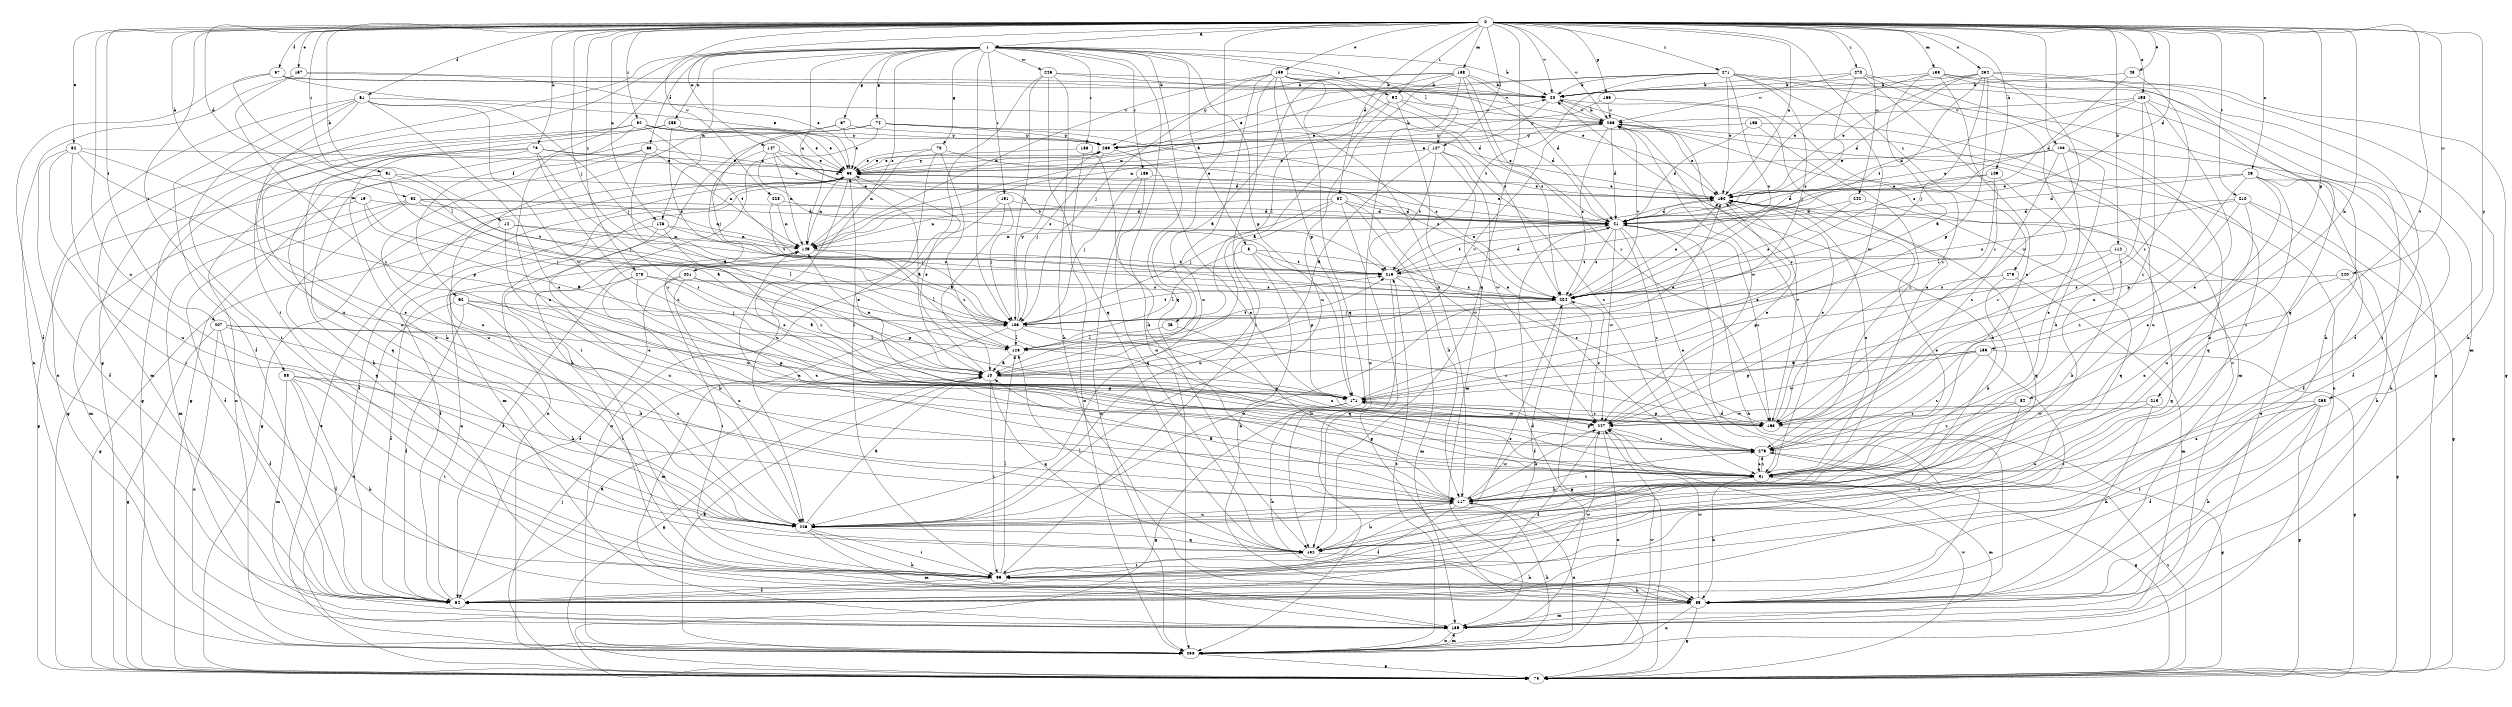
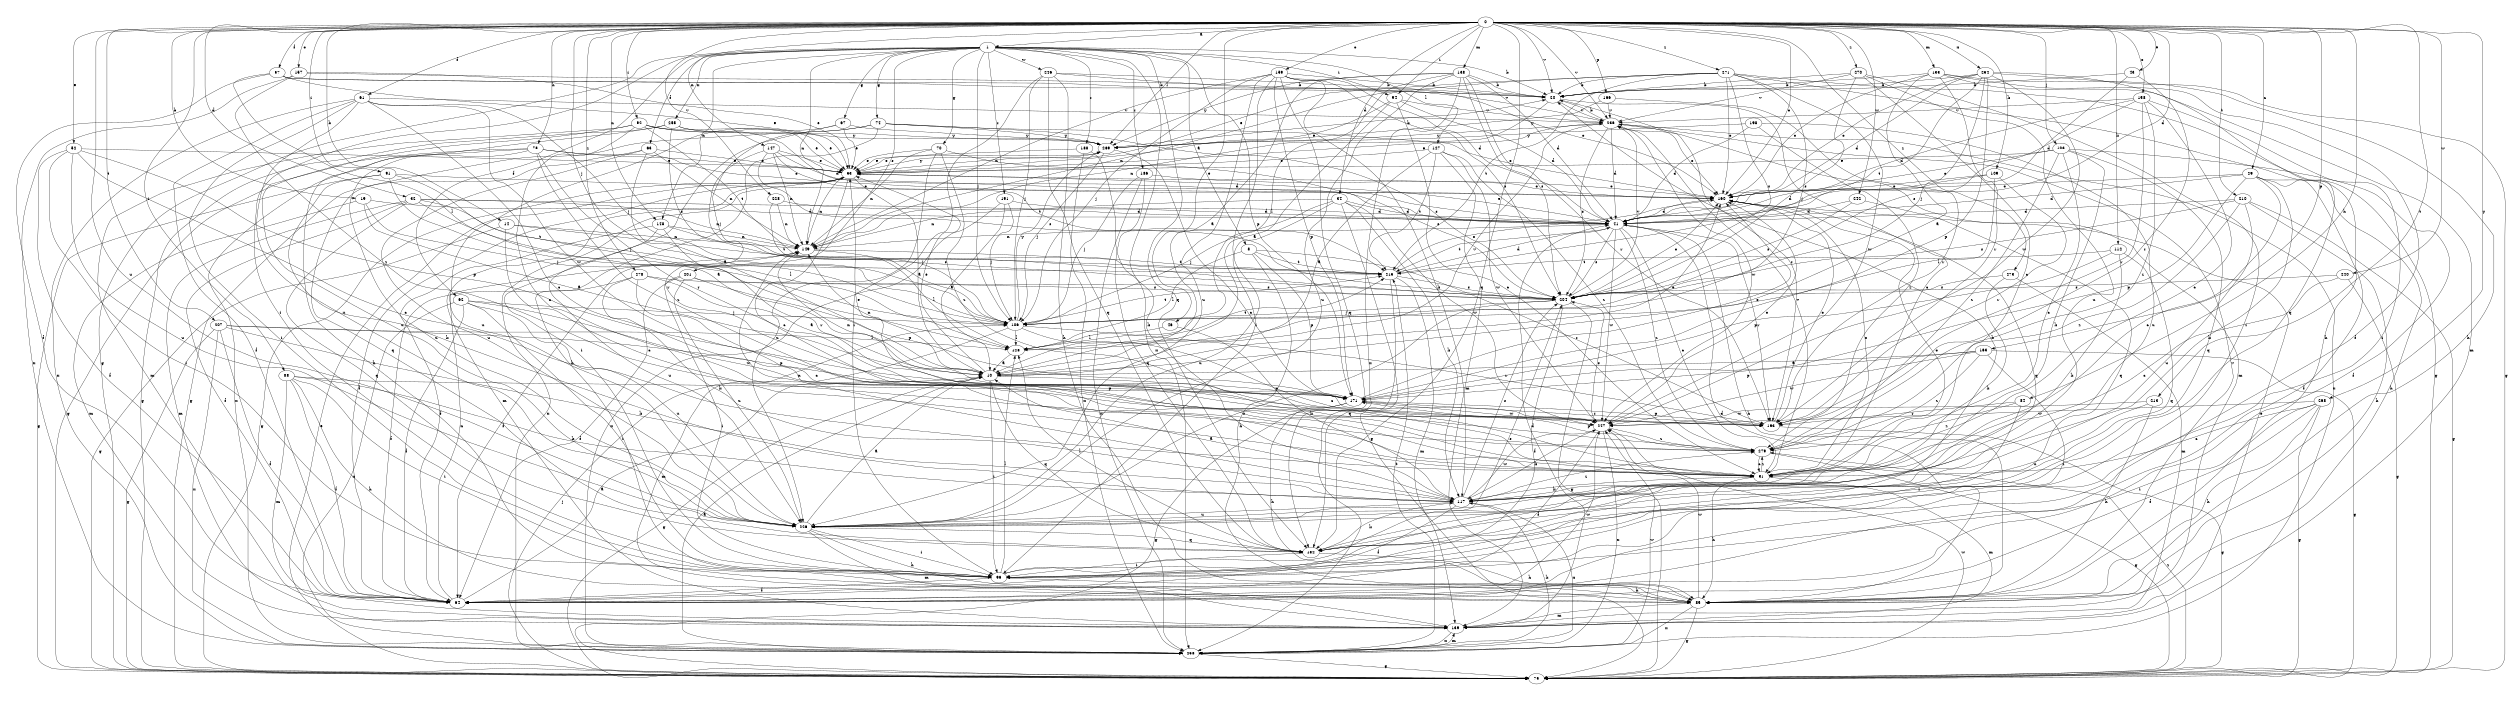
(1494, 99) -> (1213, 38)
none -> (894, 355)
none -> (1503, 398)
